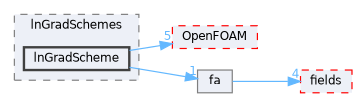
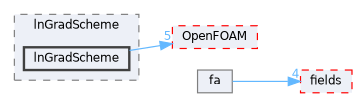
(77, 26) -> (77, 26)
(158, 72) -> none
